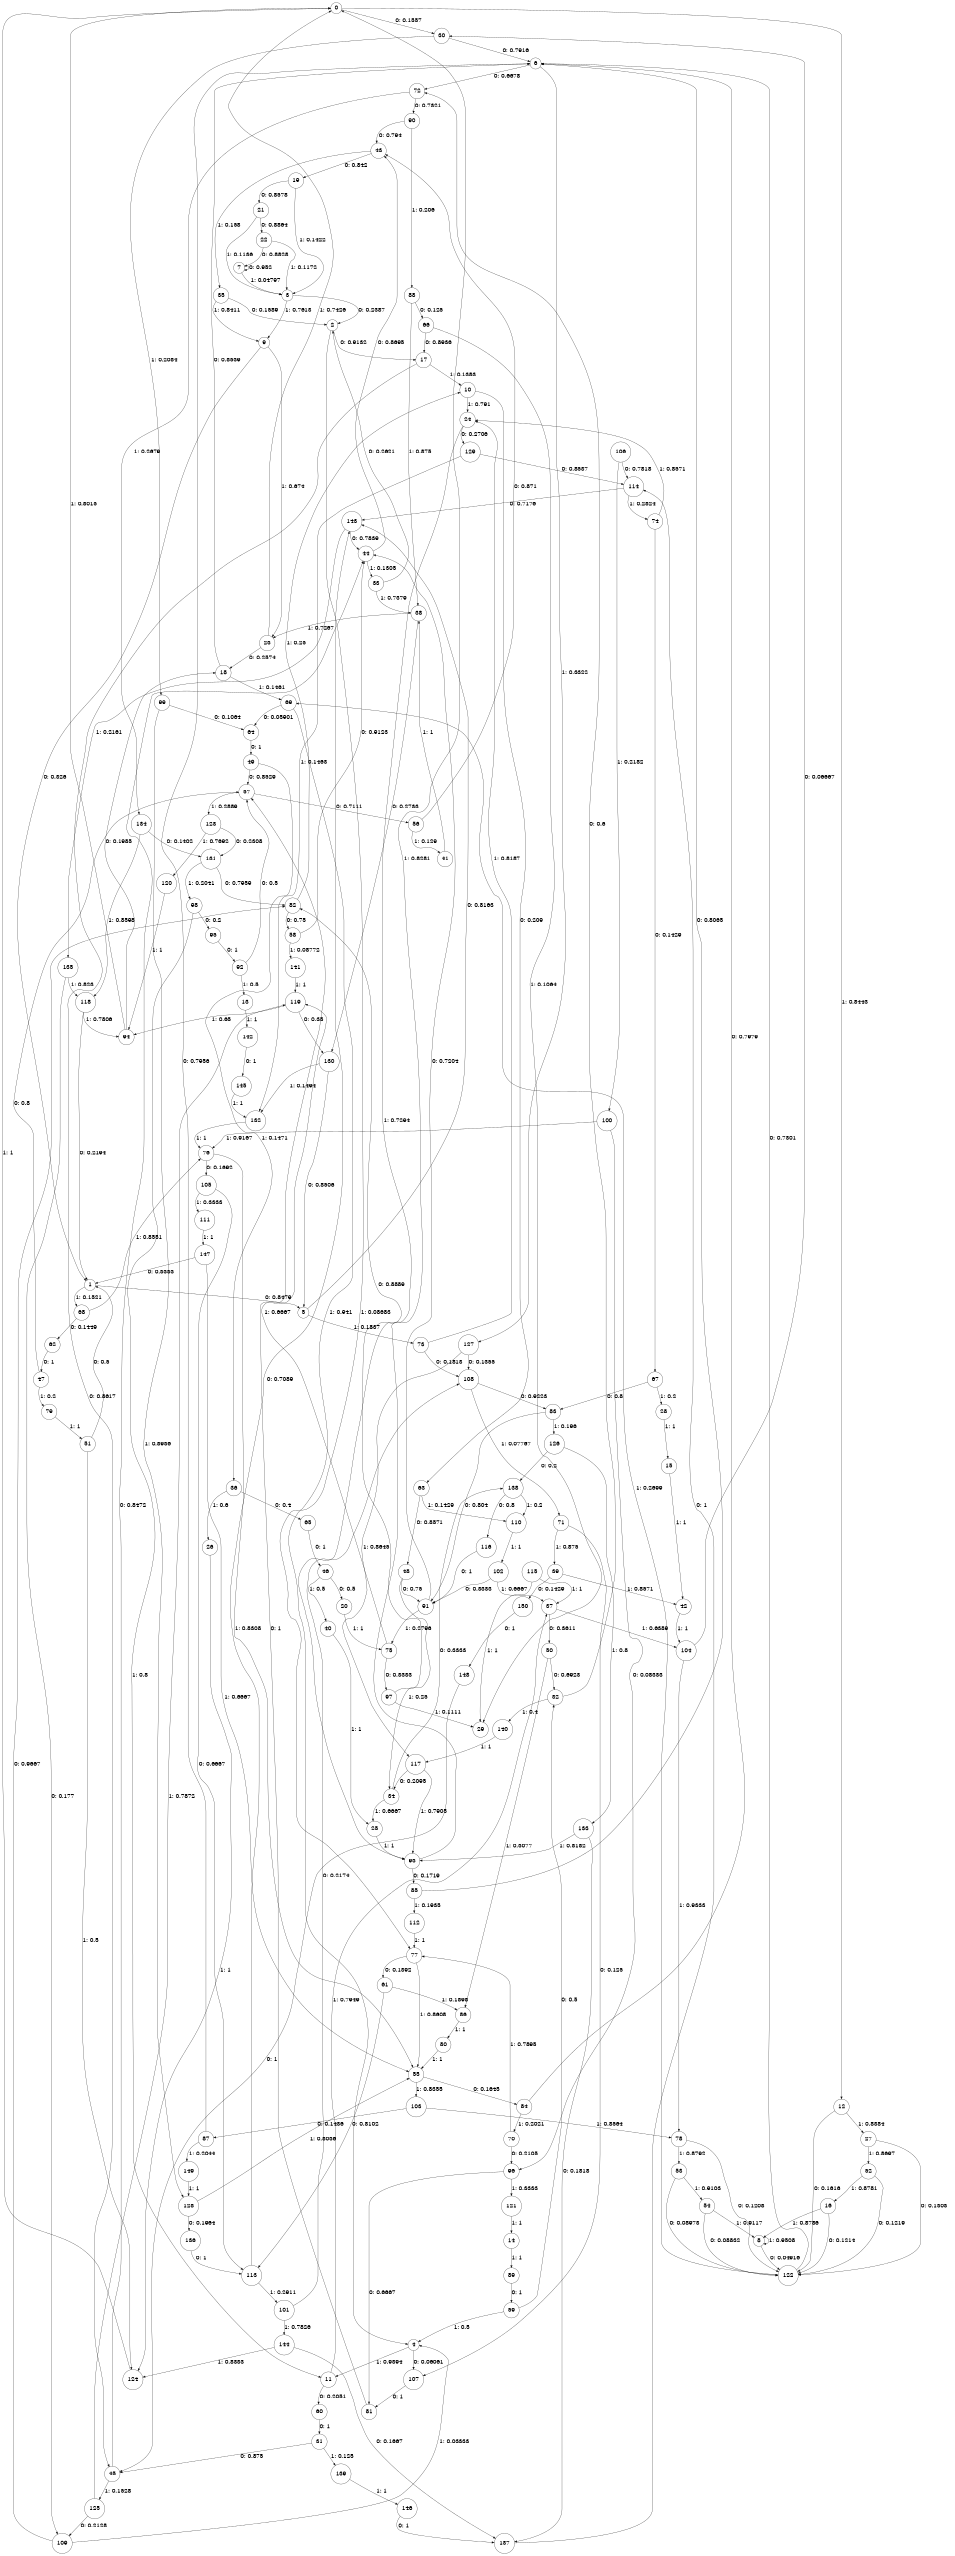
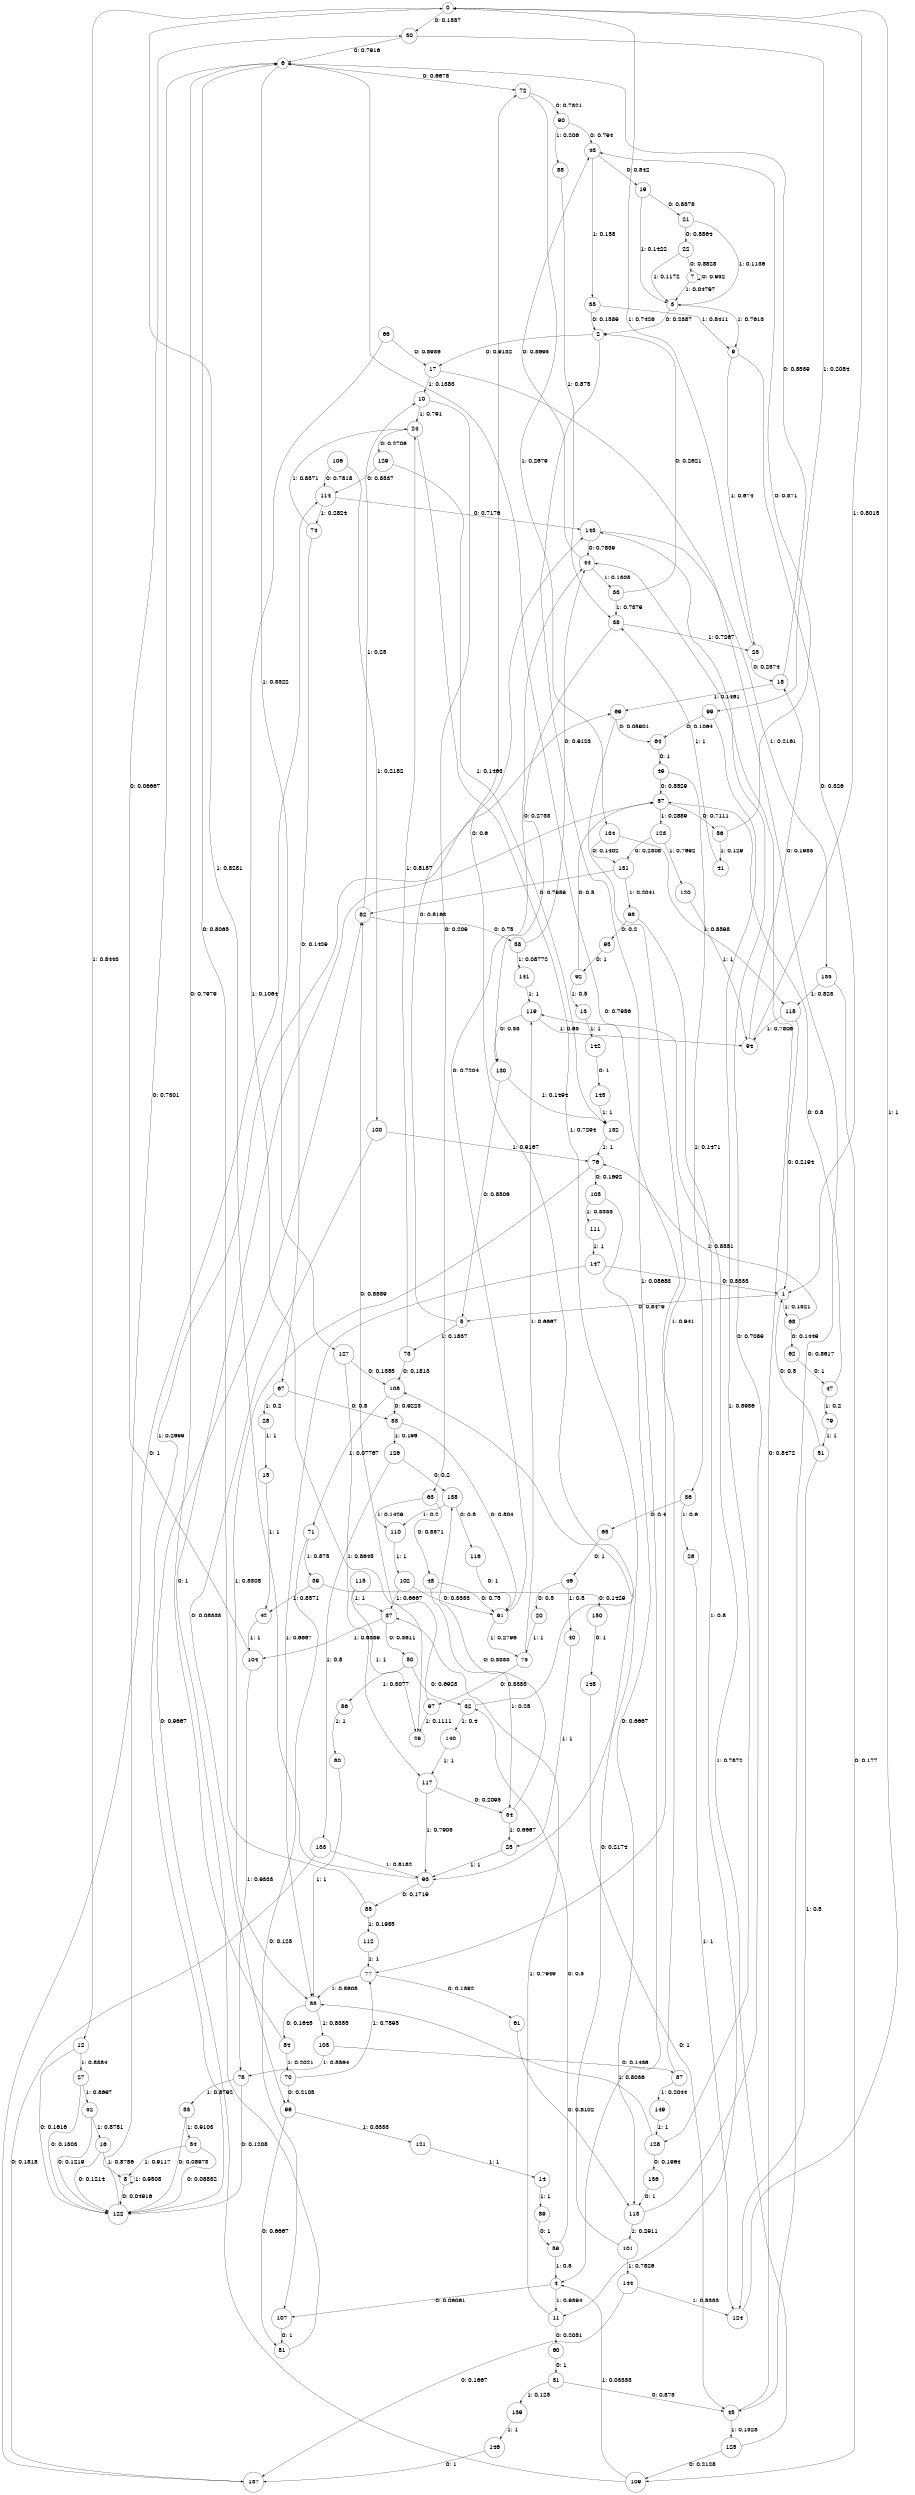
(418, 309) -> none
(424, 1996) -> none
